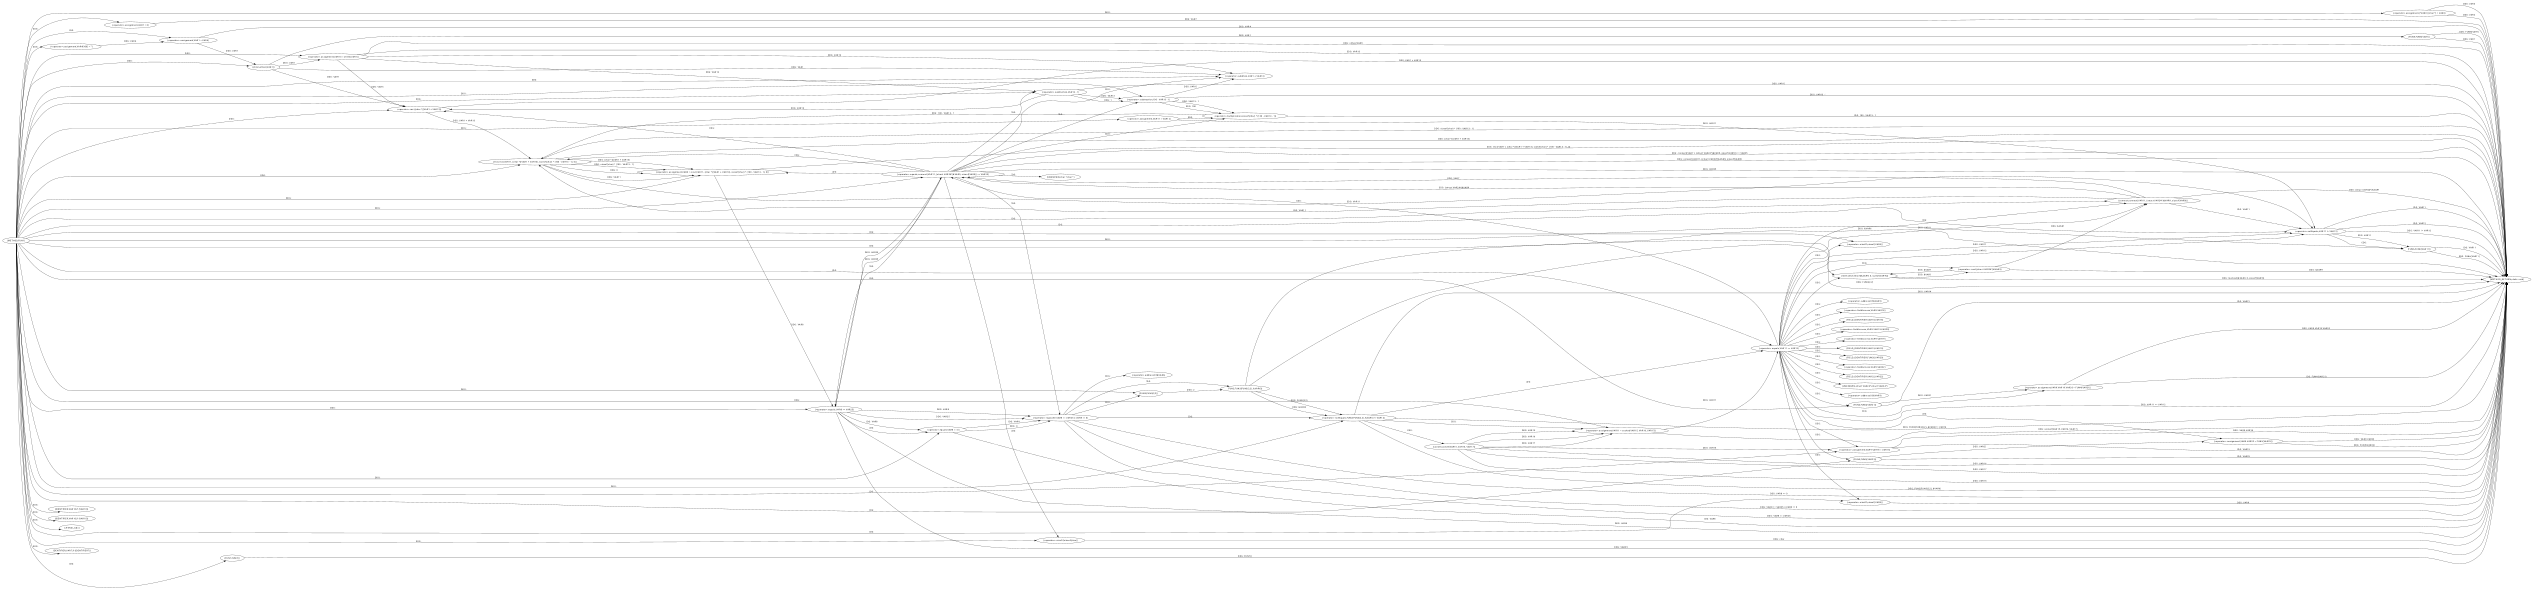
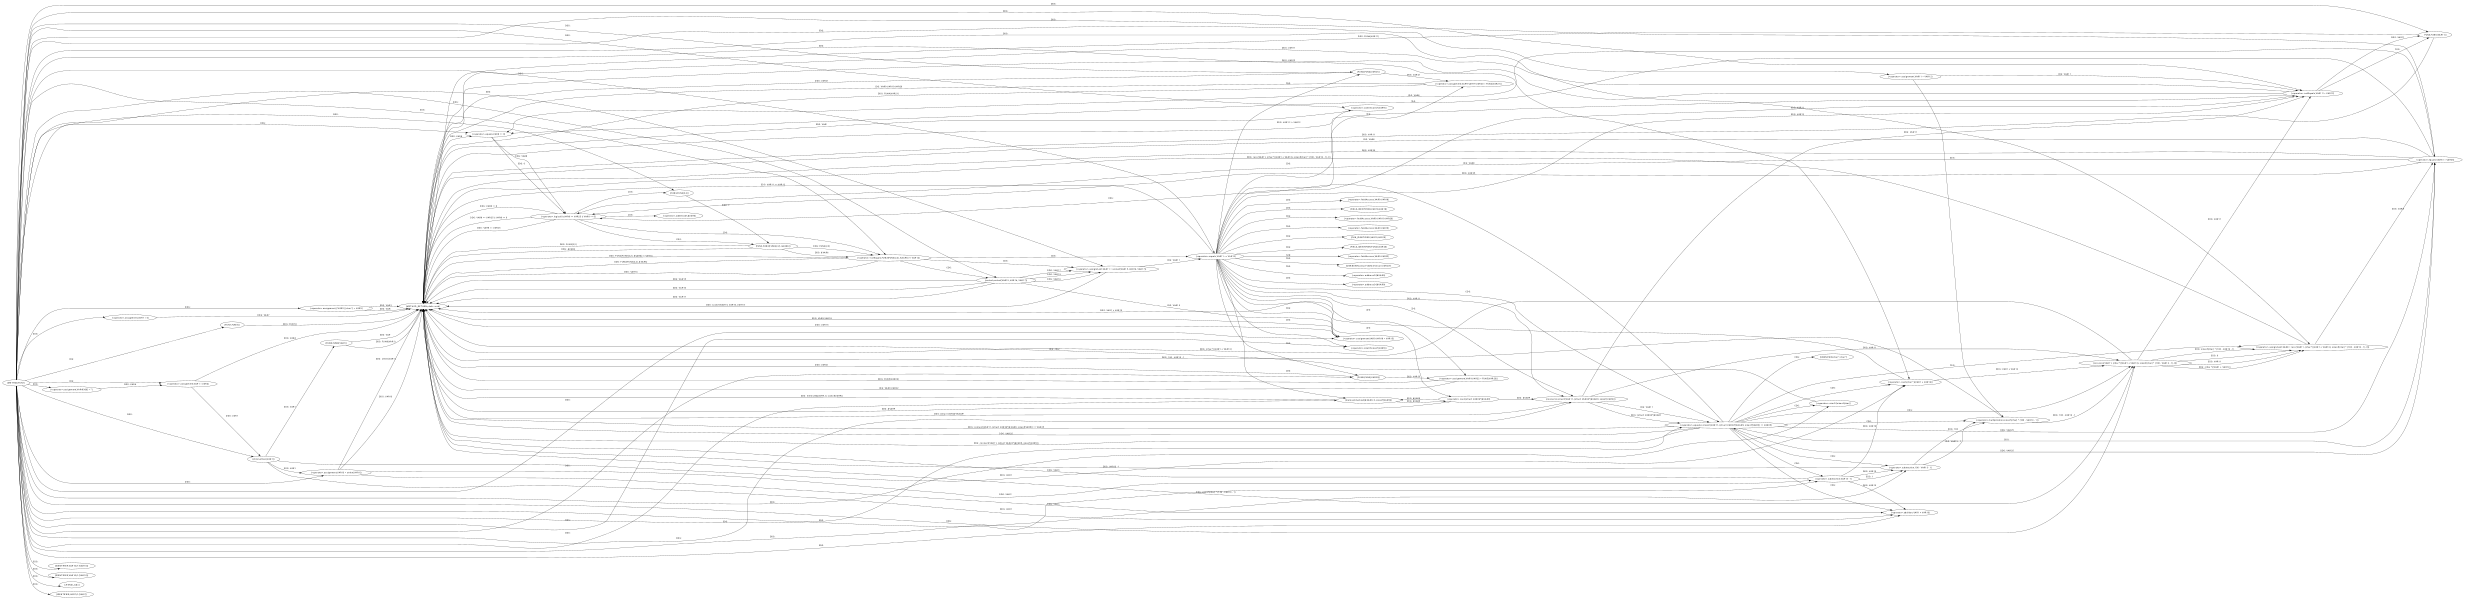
(369, 86) -> none
(1197, 88) -> (1877, 493)
none -> (404, 97)
(1865, 348) -> (1369, 237)
(1818, 356) -> (1289, 255)
(1865, 377) -> none
(1833, 526) -> (430, 210)
(72, 551) -> (72, 594)
